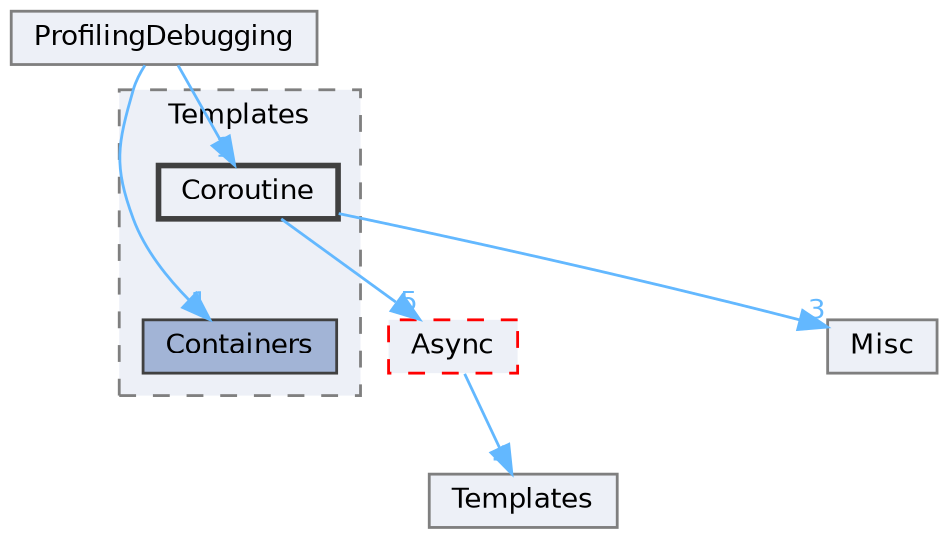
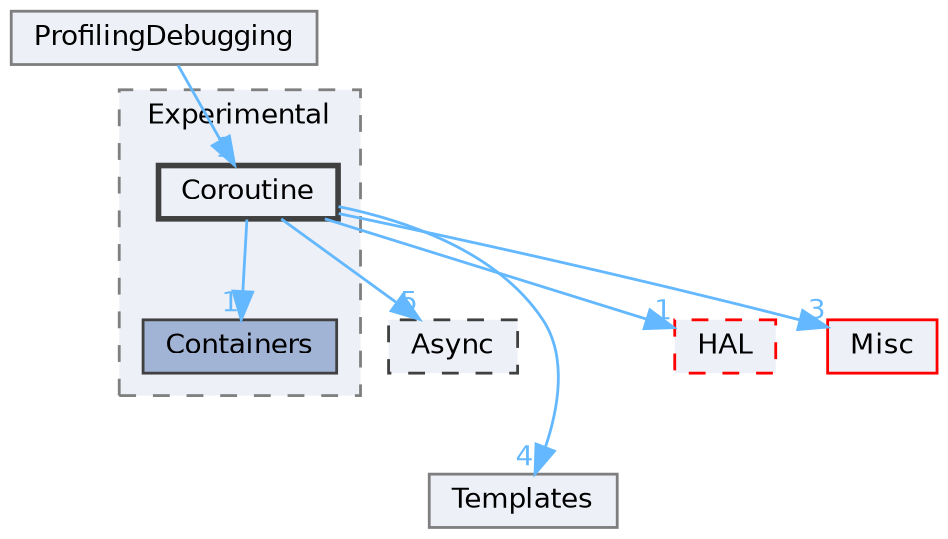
(240, 116) -> (240, 116)
(137, 227) -> (245, 255)
(453, 346) -> (453, 346)
none -> (725, 346)
(882, 346) -> (882, 346)
(482, 411) -> (532, 306)
